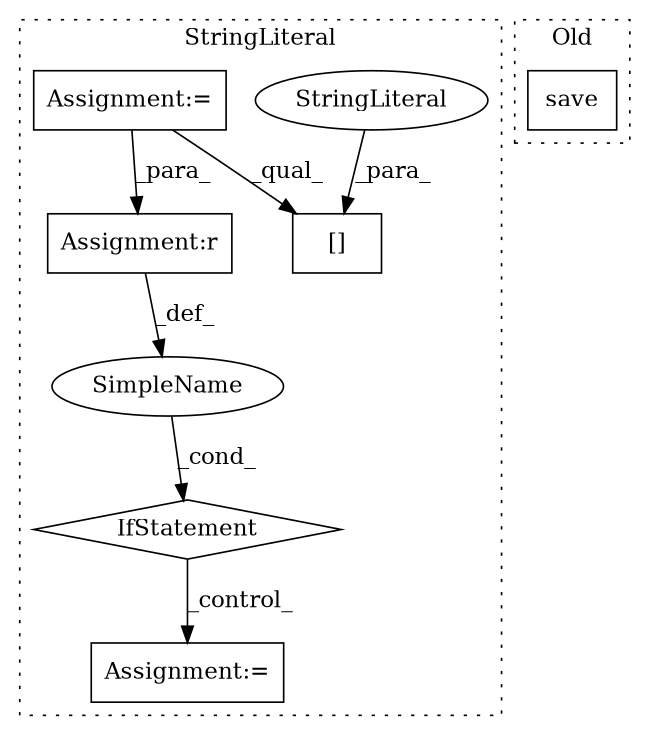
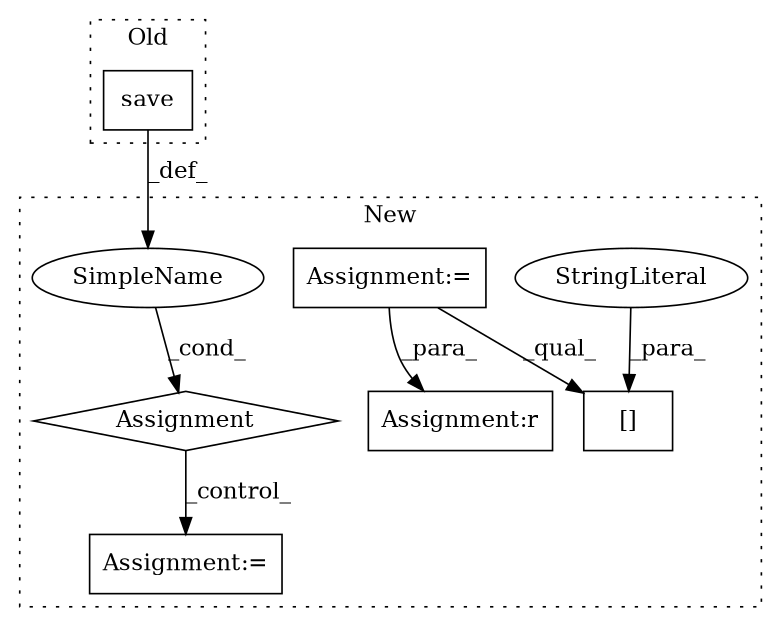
(261, 39) -> (391, 216)
(152, 307) -> (148, 181)
(187, 530) -> (186, 421)
